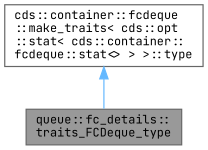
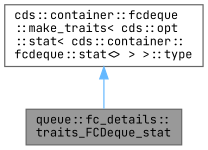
(104, 127) -> (104, 127)
